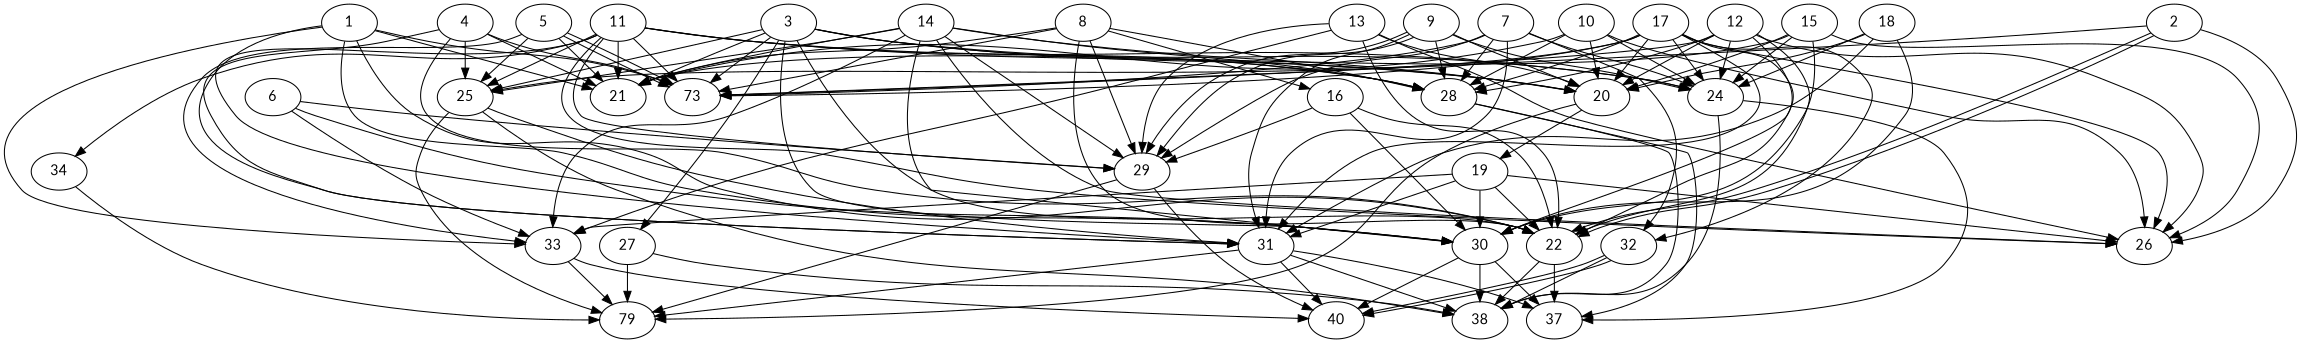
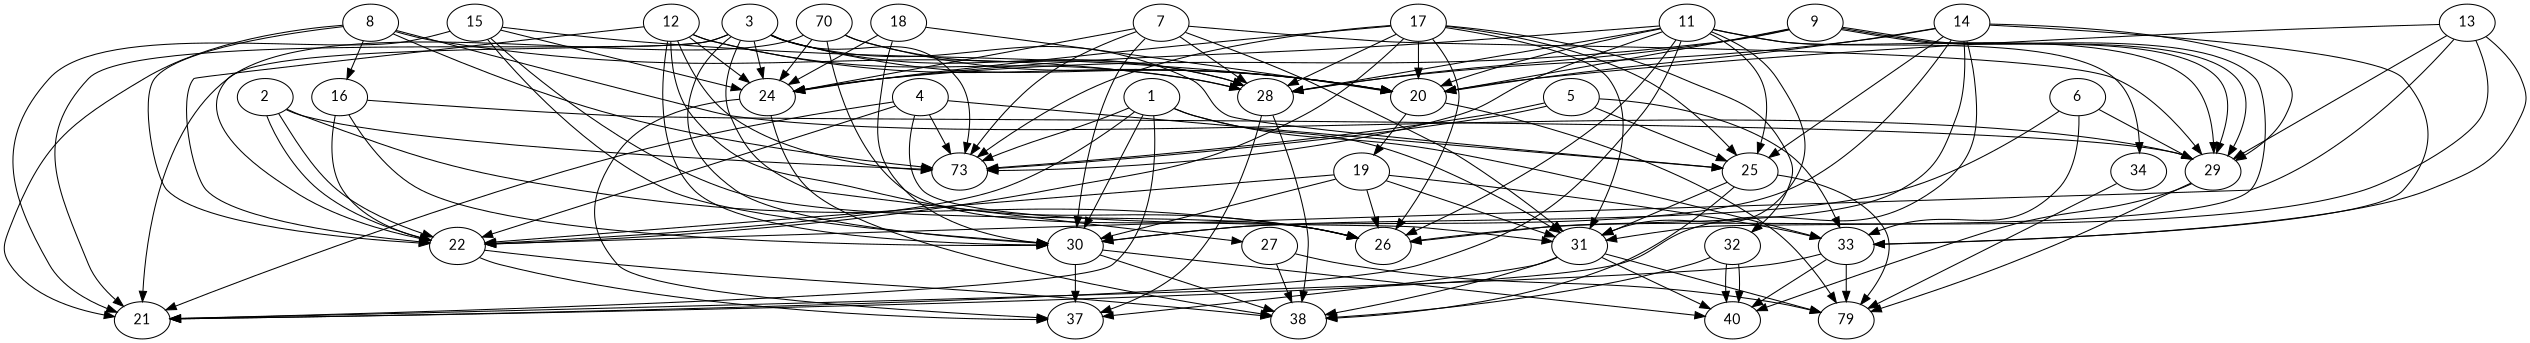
(1586, 23) -> (824, 23)
(577, 56) -> (1002, 297)
(1653, 94) -> (1102, 108)
(1589, 138) -> none
